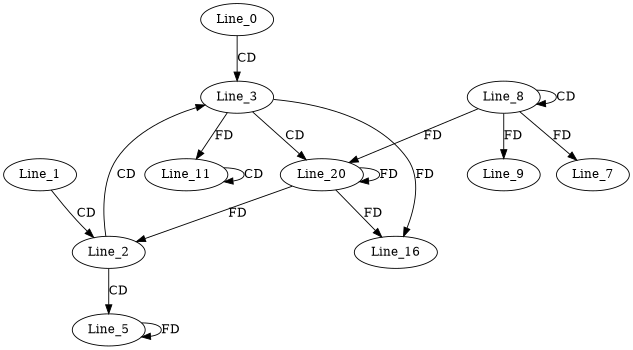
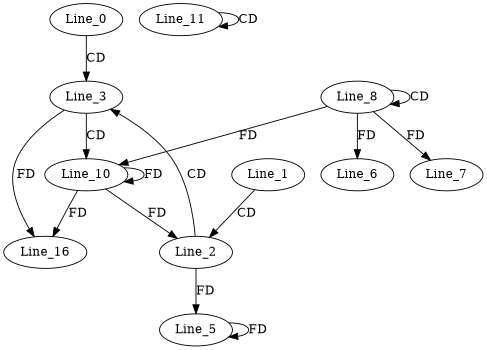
(214, 132) -> none
(322, 175) -> (86, 175)
(504, 175) -> (357, 175)
(119, 291) -> (206, 291)
